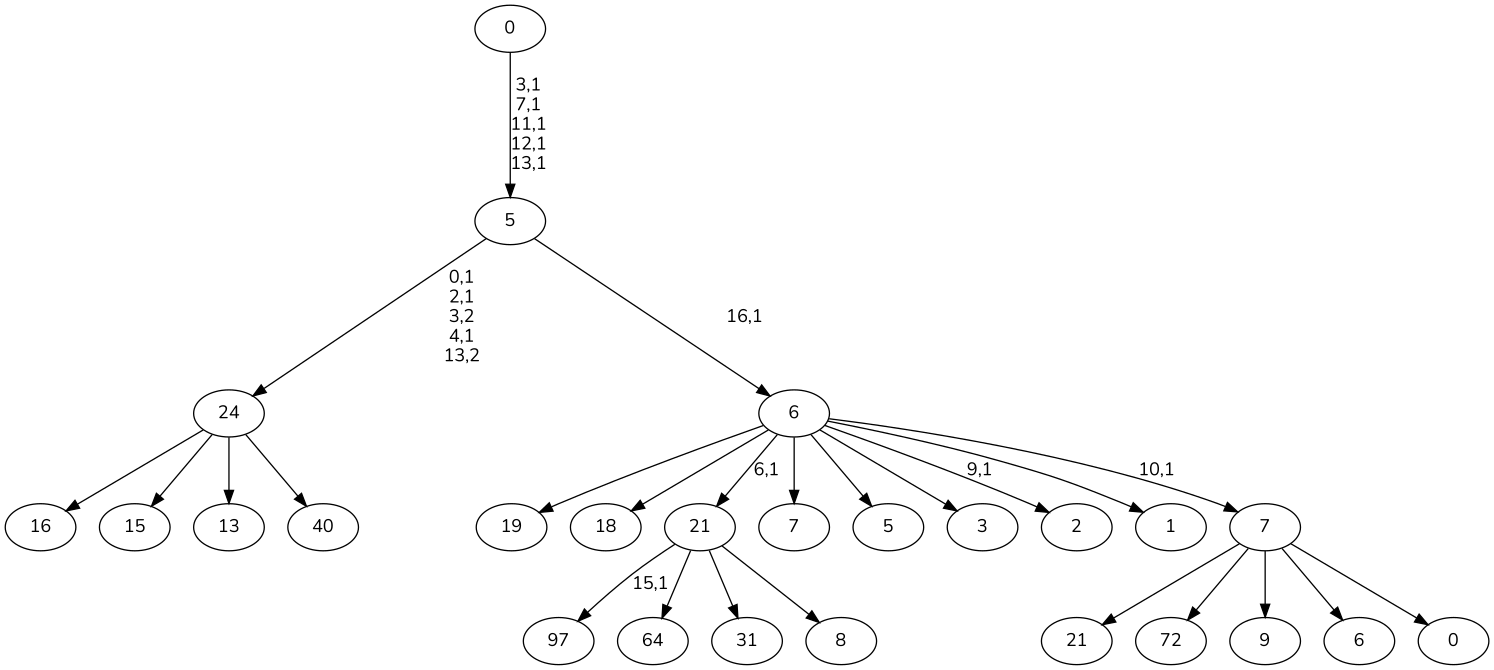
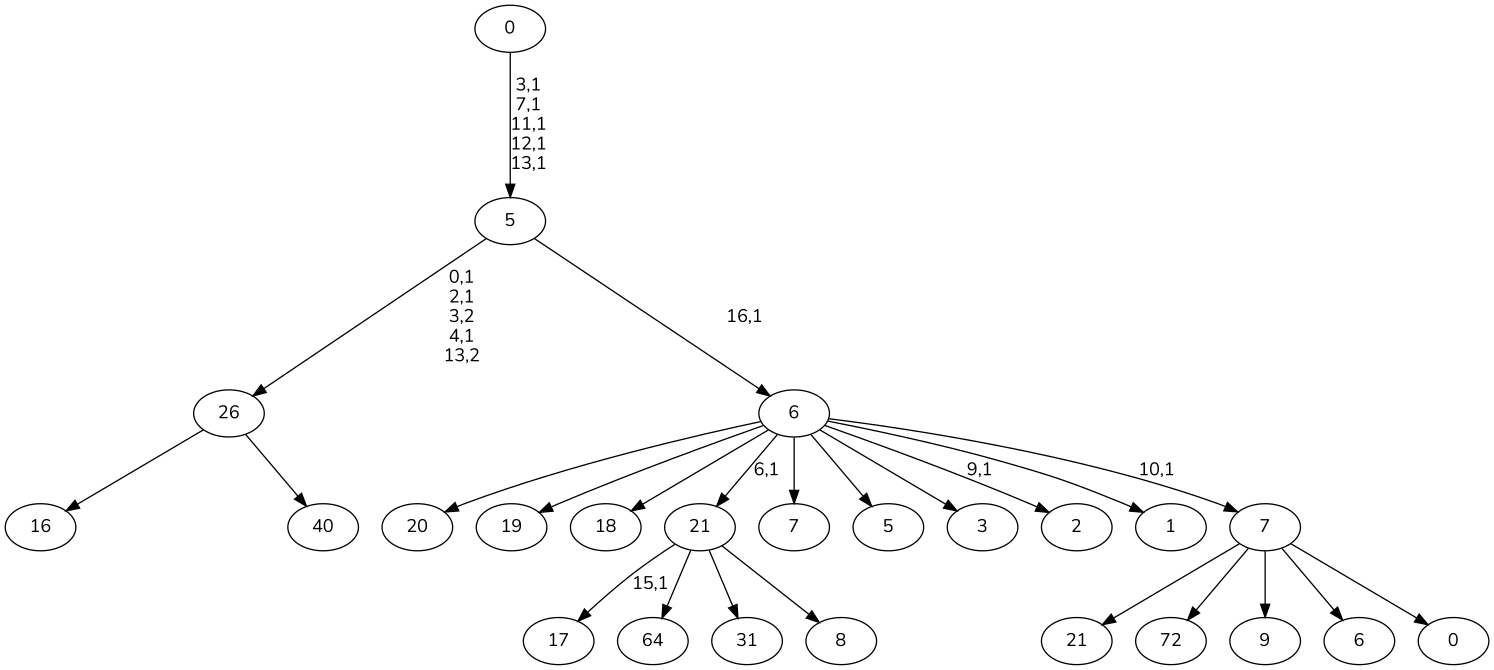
(229, 413) -> (229, 413)
(135, 527) -> none
(229, 527) -> none
none -> (417, 527)
(559, 641) -> (559, 641)
